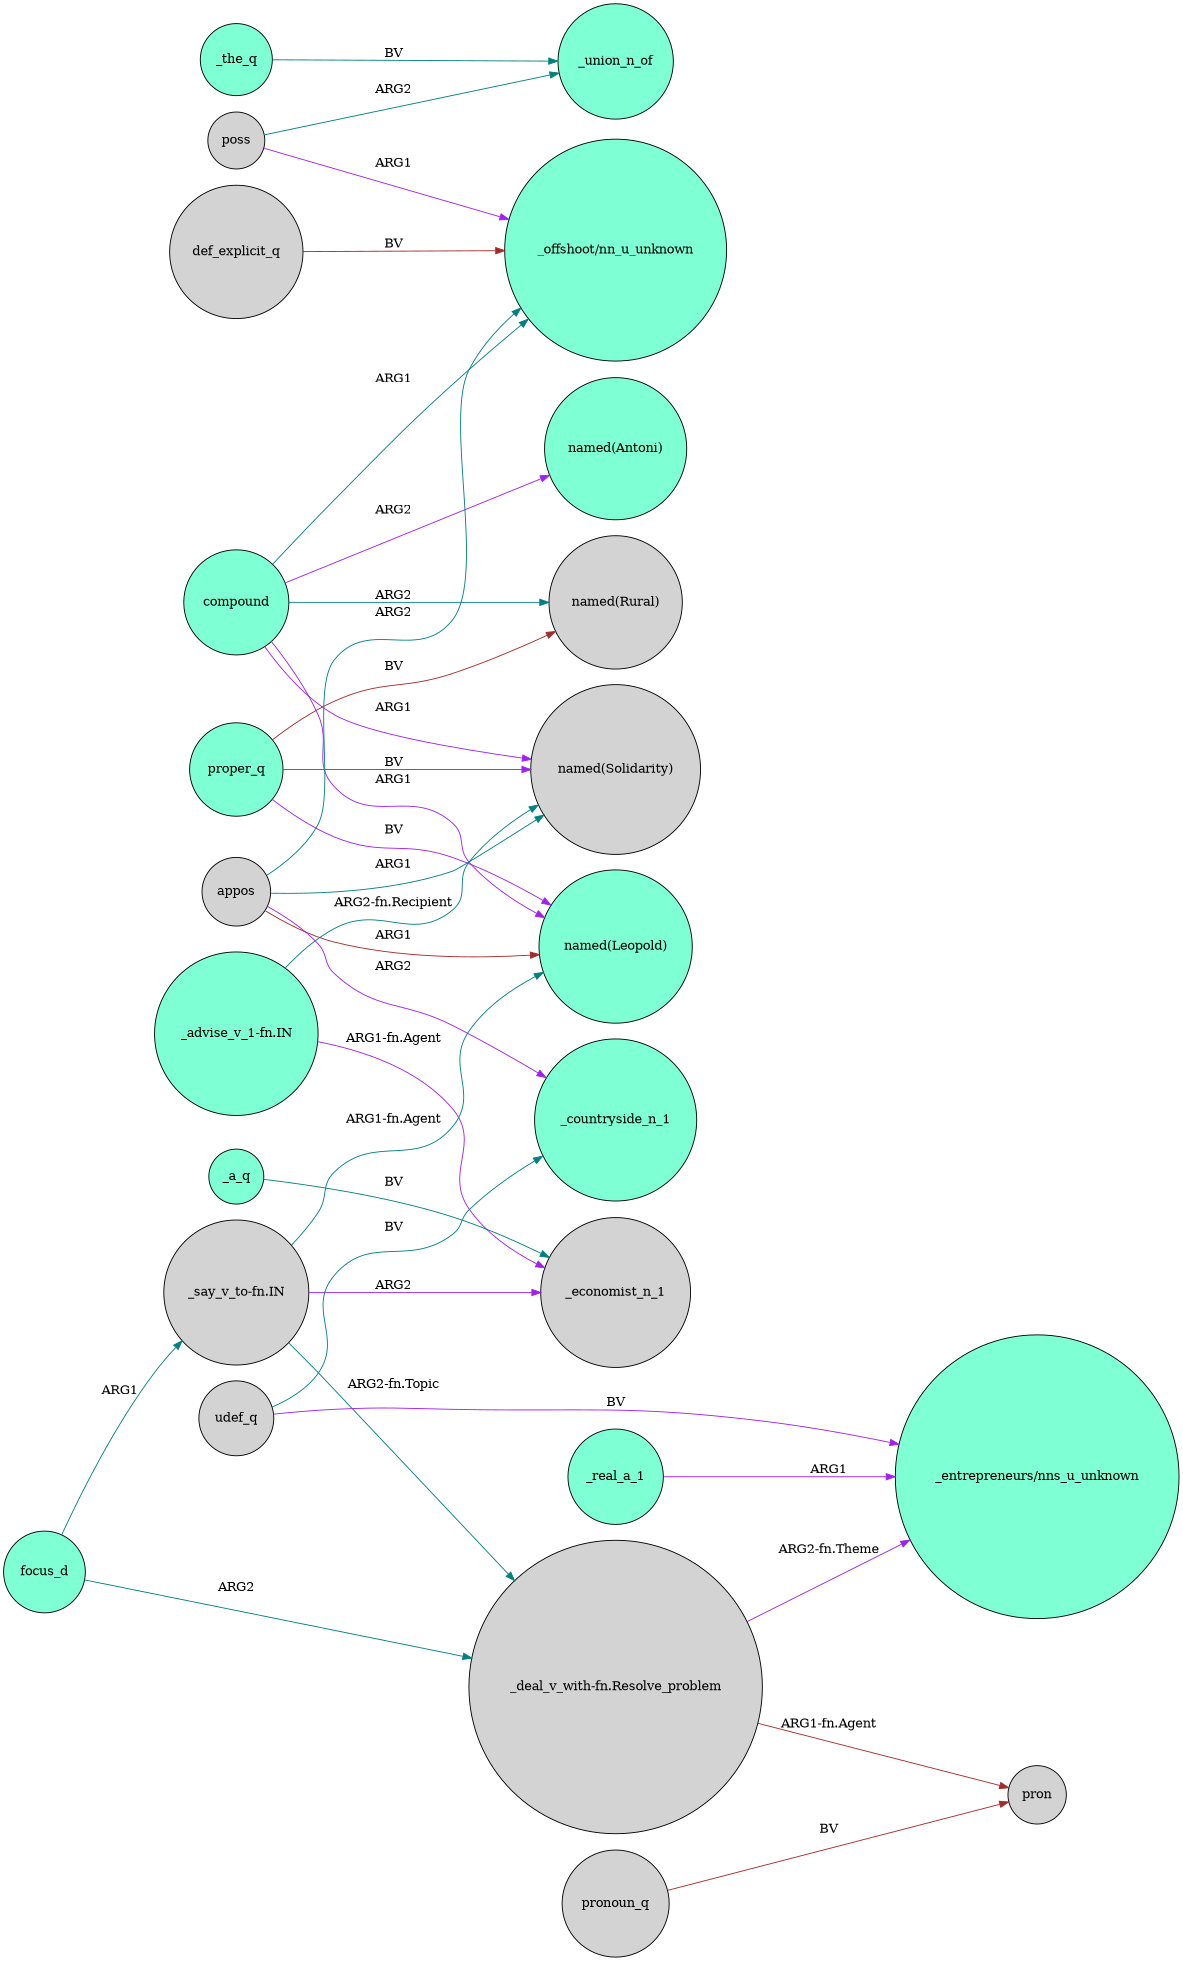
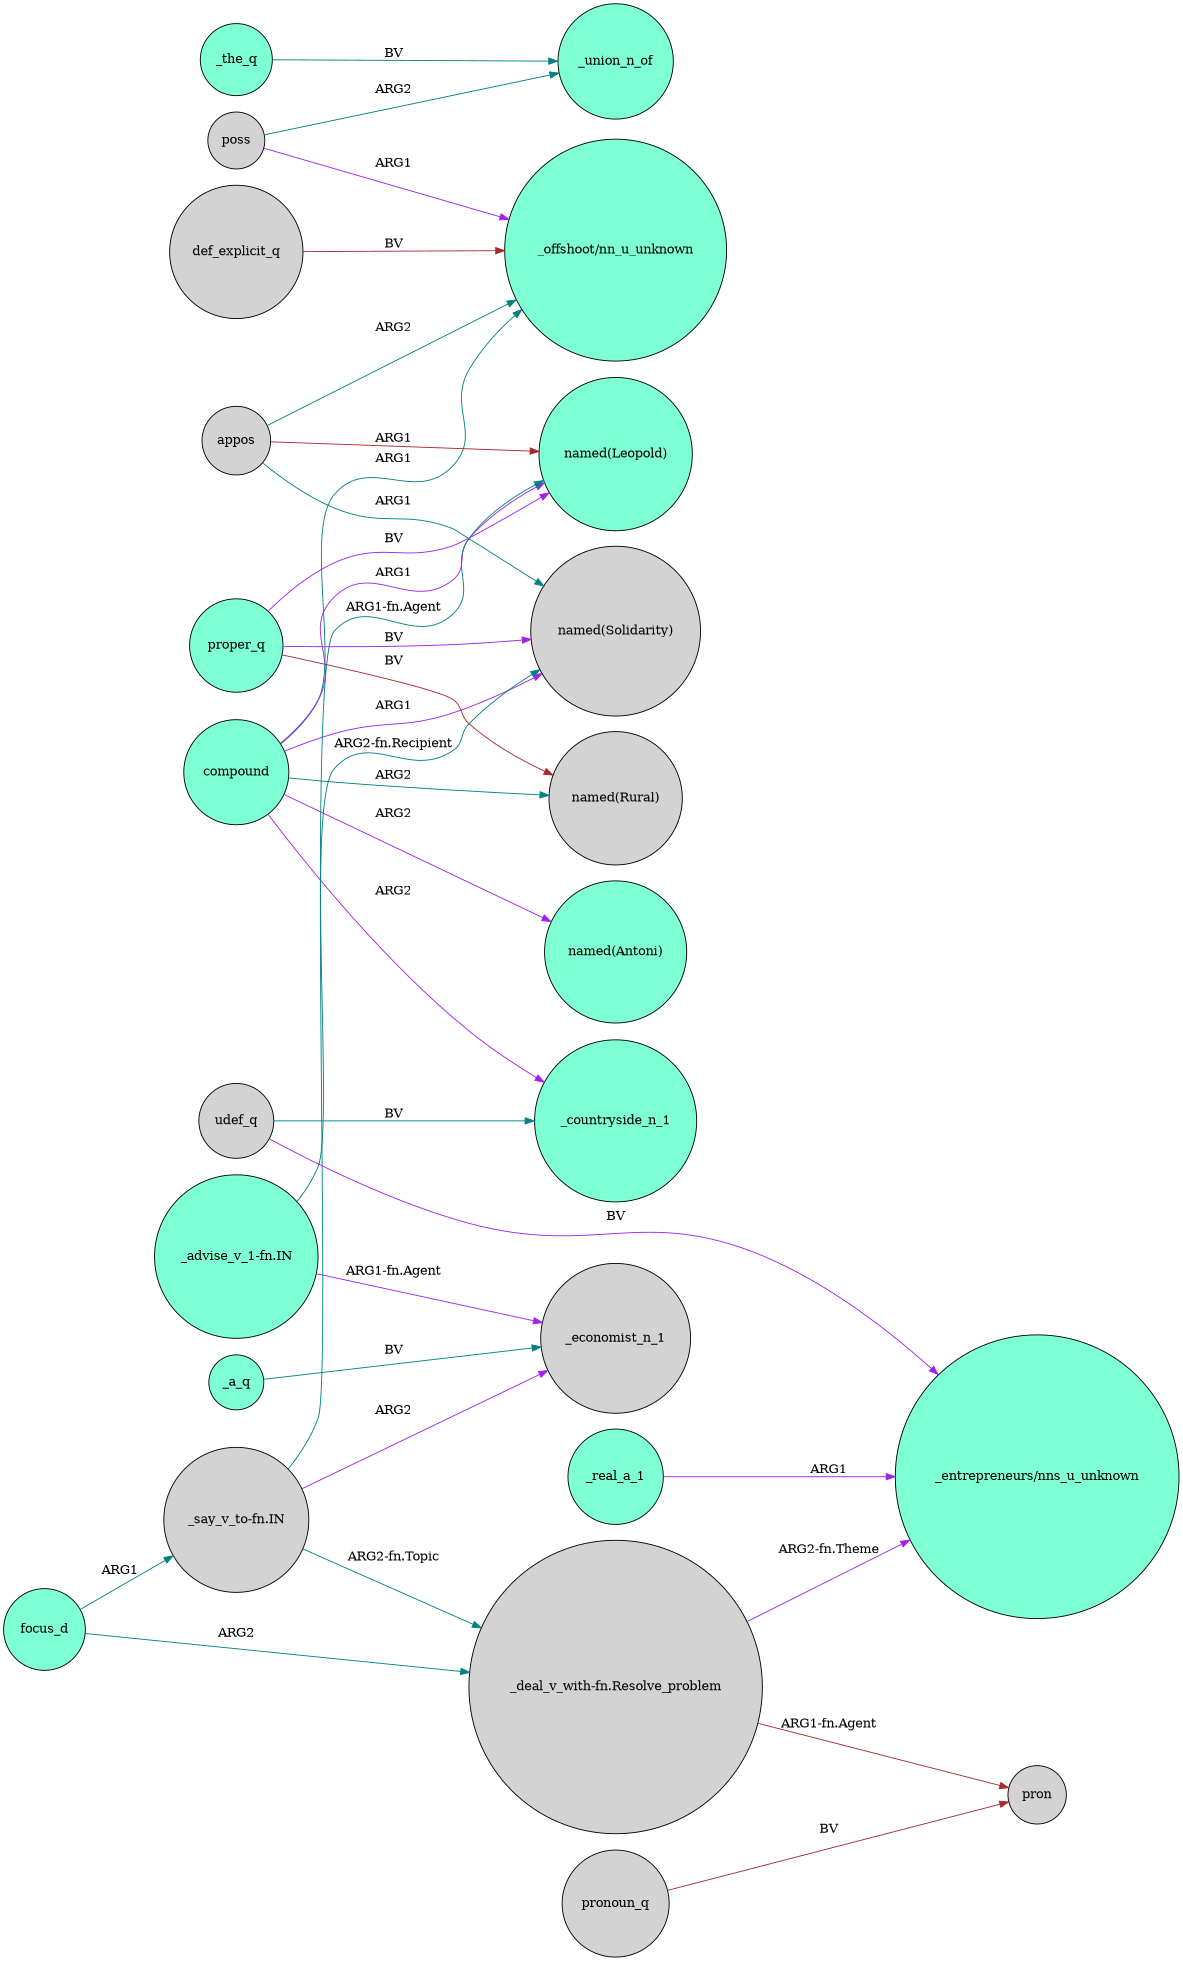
(391, 1005) -> (391, 958)
